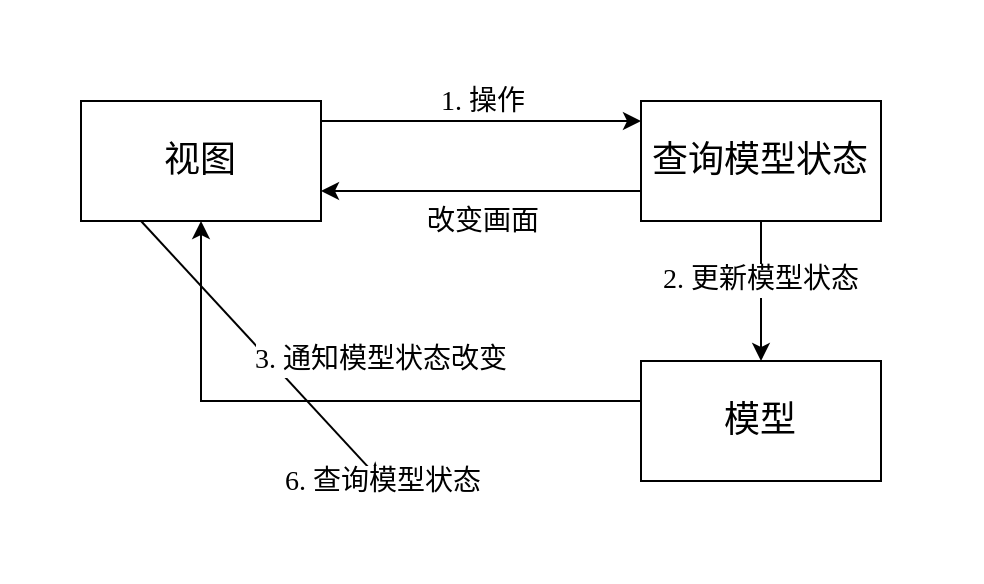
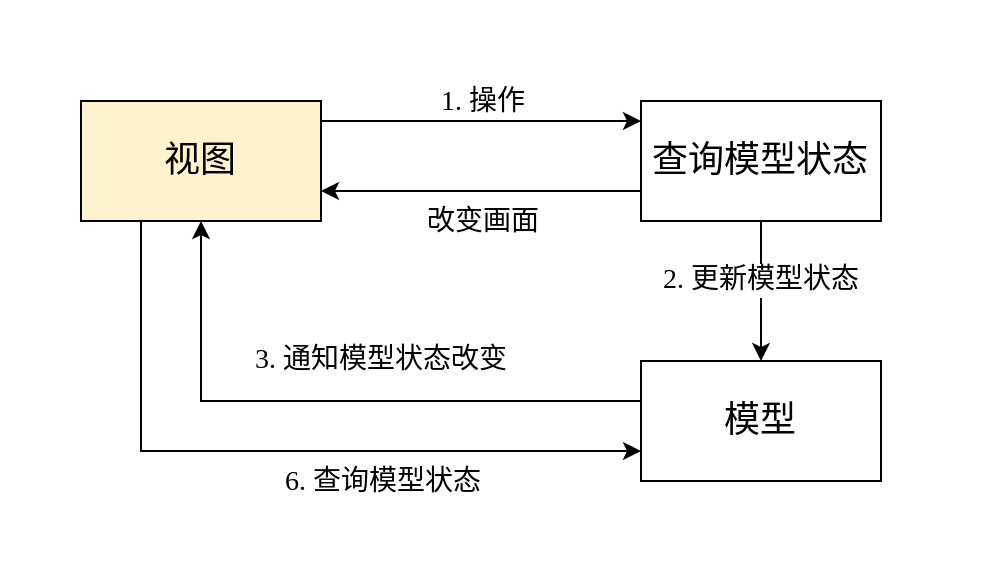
(201, 161) -> (201, 161)
(339, 436) -> (269, 451)
